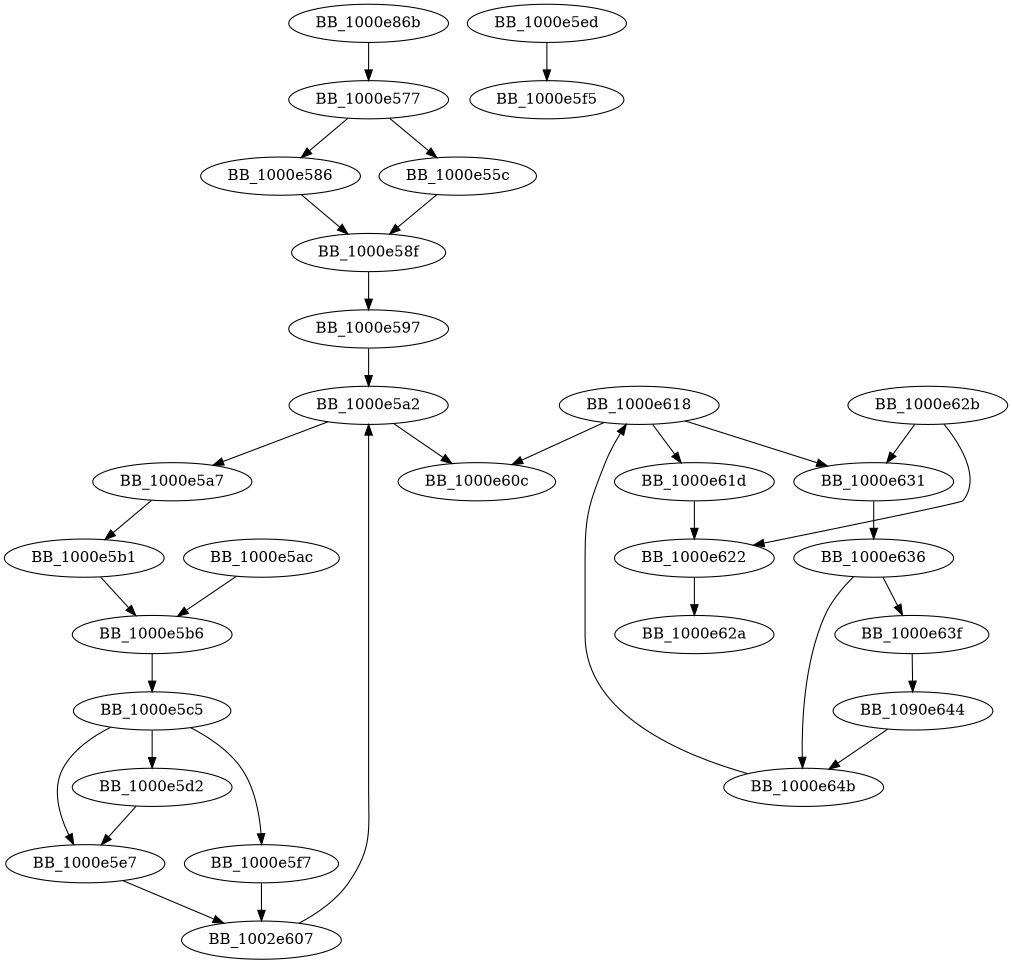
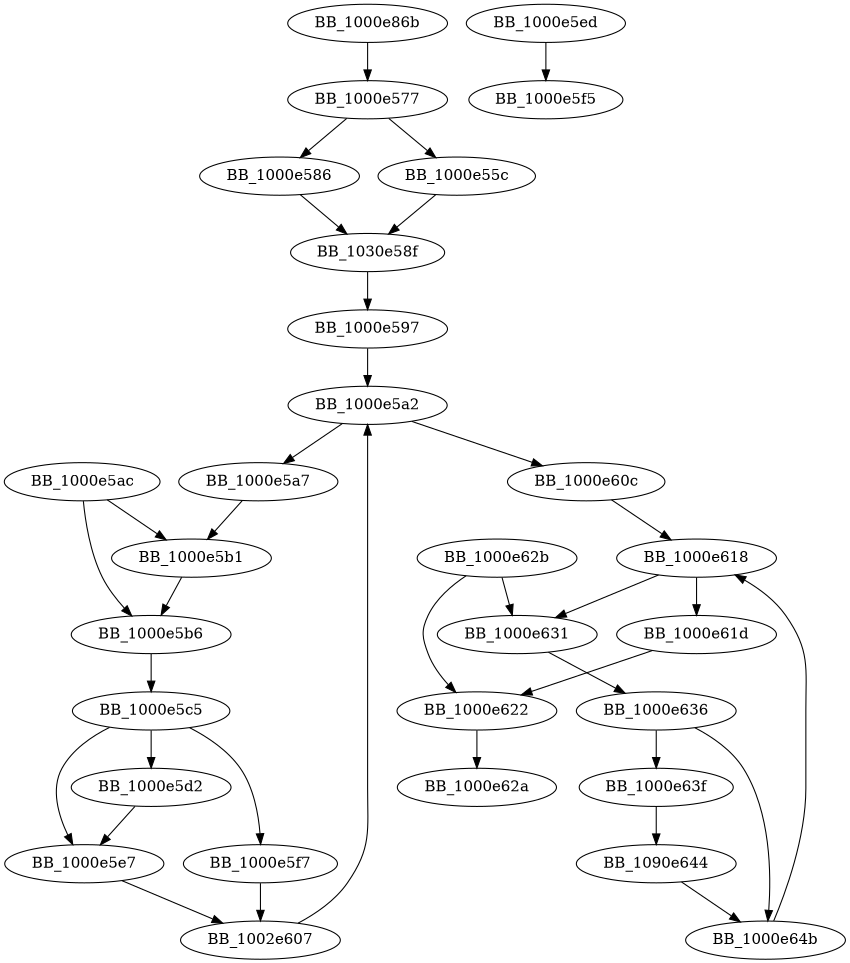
(369, 253) -> (368, 253)
(563, 441) -> (637, 517)
none -> (132, 517)
